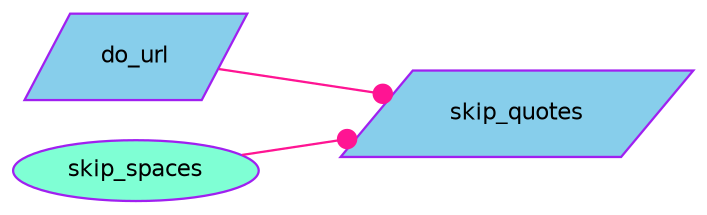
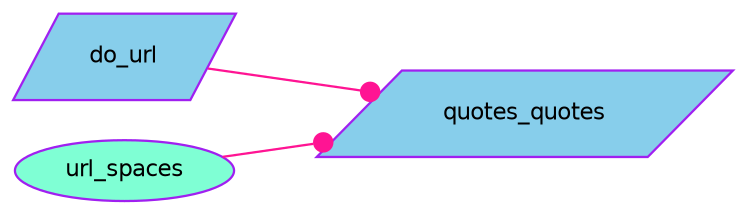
(517, 114) -> (525, 114)
(136, 171) -> (125, 171)
